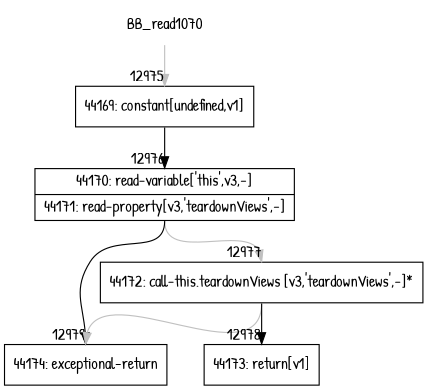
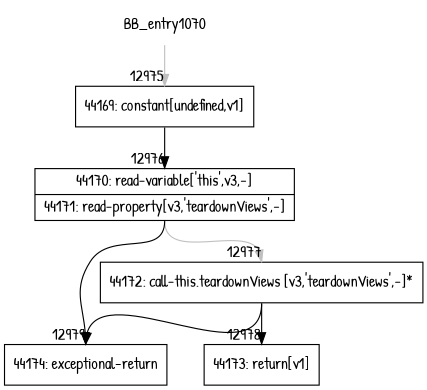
(165, 25) -> (165, 25)
(179, 325) -> (179, 325)
